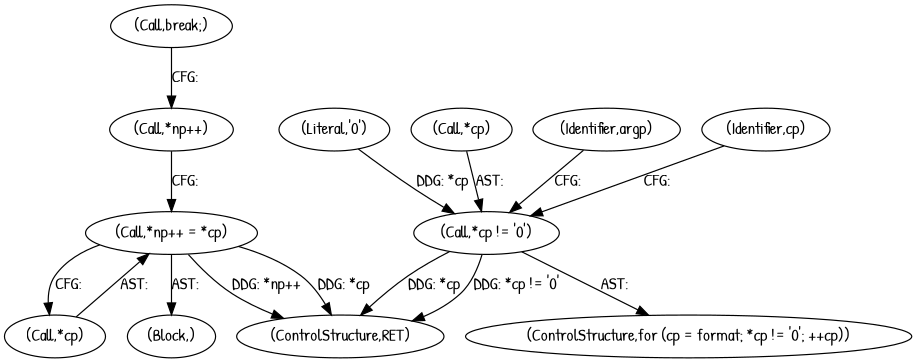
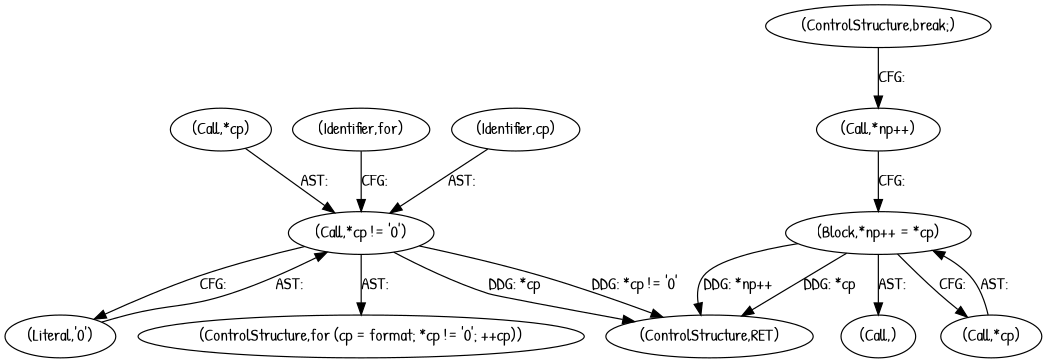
(171, 26) -> (878, 26)
(607, 130) -> (361, 130)
(443, 181) -> (292, 285)
(659, 181) -> (464, 181)
(171, 233) -> (878, 233)
none -> (203, 275)
(171, 336) -> (878, 336)
